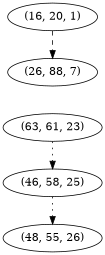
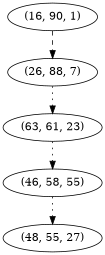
(53, 17) -> (53, 17)
none -> (53, 96)
(53, 183) -> (53, 183)
(53, 238) -> (53, 238)
